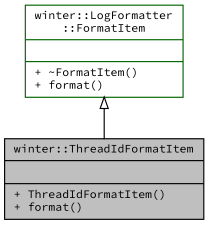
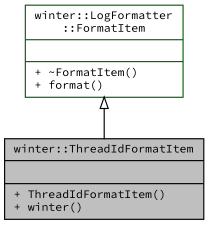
(49, 207) -> (49, 207)
